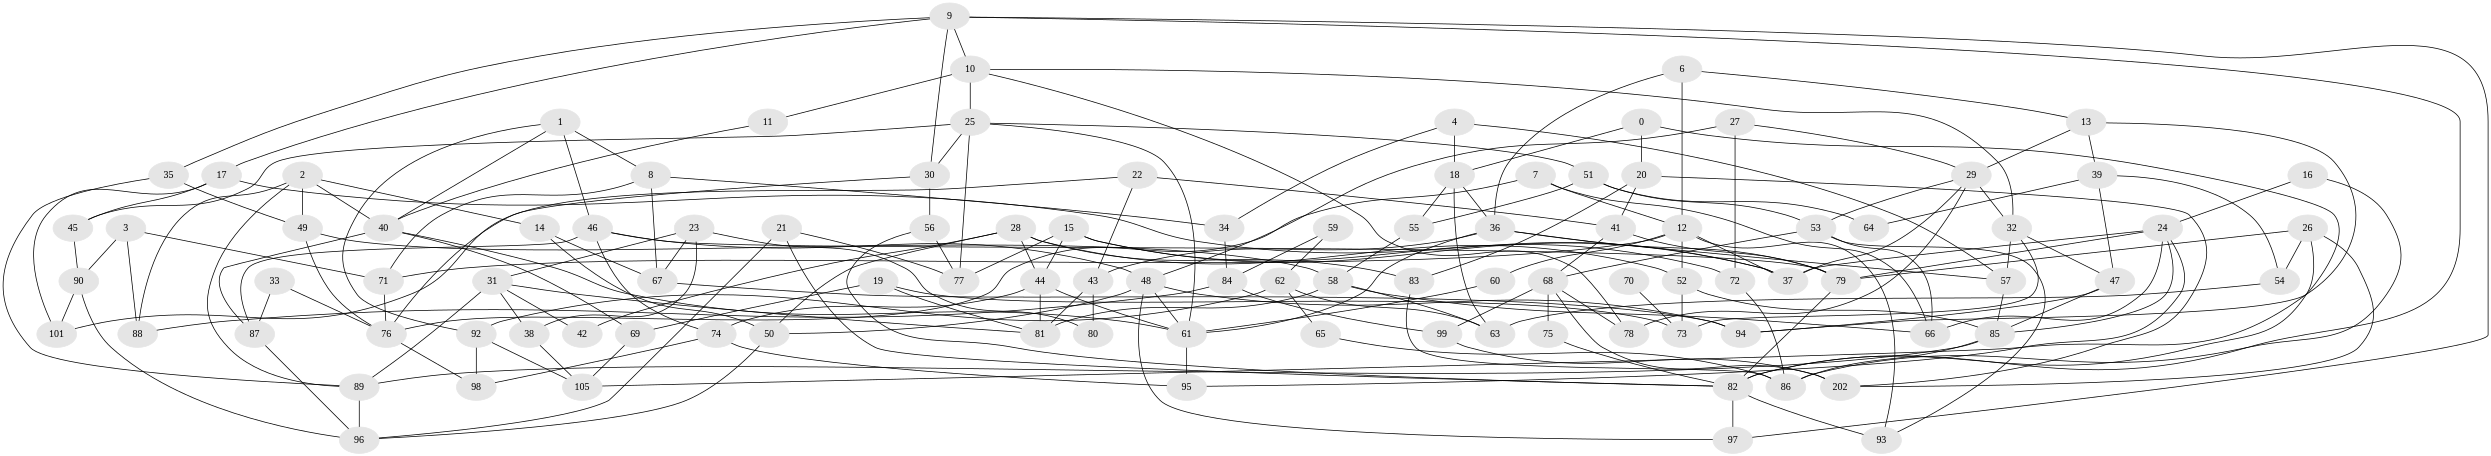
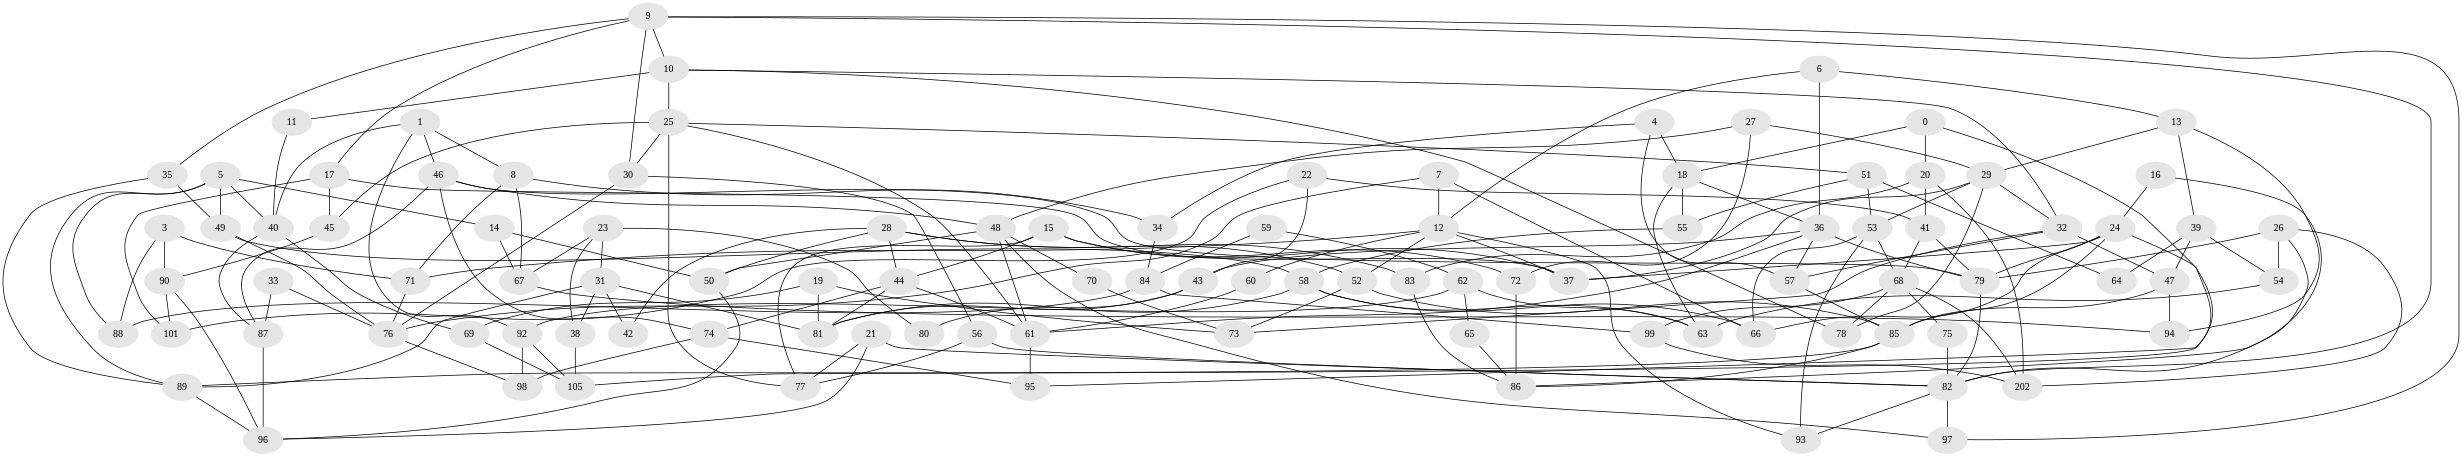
(303, 175) -> (220, 175)
(608, 288) -> none
(1445, 302) -> (1044, 255)
